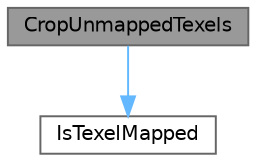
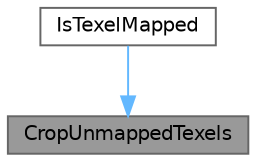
(128, 71) -> (128, 71)
